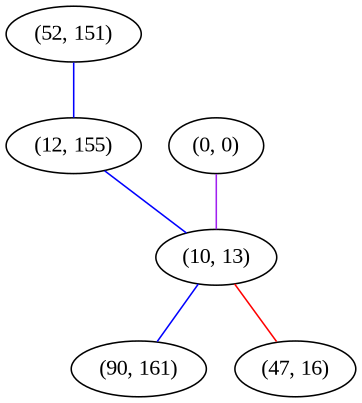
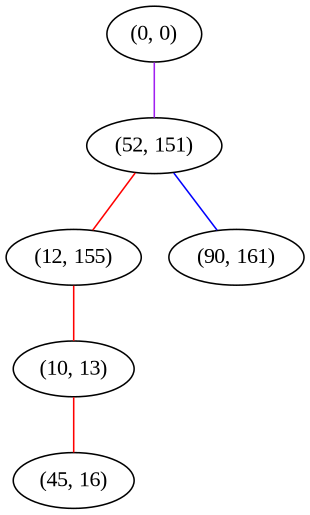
(74, 90) -> (114, 202)
(146, 202) -> (74, 313)
(216, 202) -> (154, 90)
(178, 313) -> (195, 202)
(295, 369) -> (74, 480)
